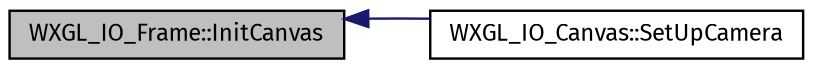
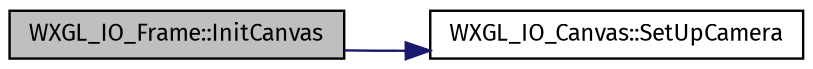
(399, 19) -> (375, 51)
